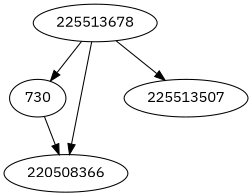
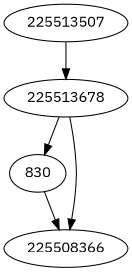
(137, 57) -> (66, 55)
(38, 98) -> (38, 173)
(66, 173) -> (66, 249)
